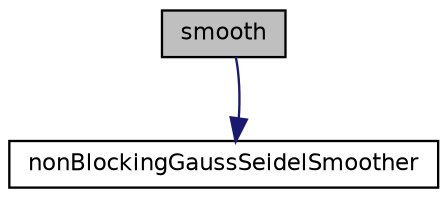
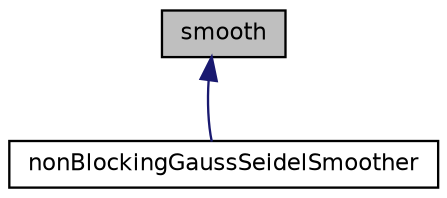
(239, 88) -> (208, 111)
